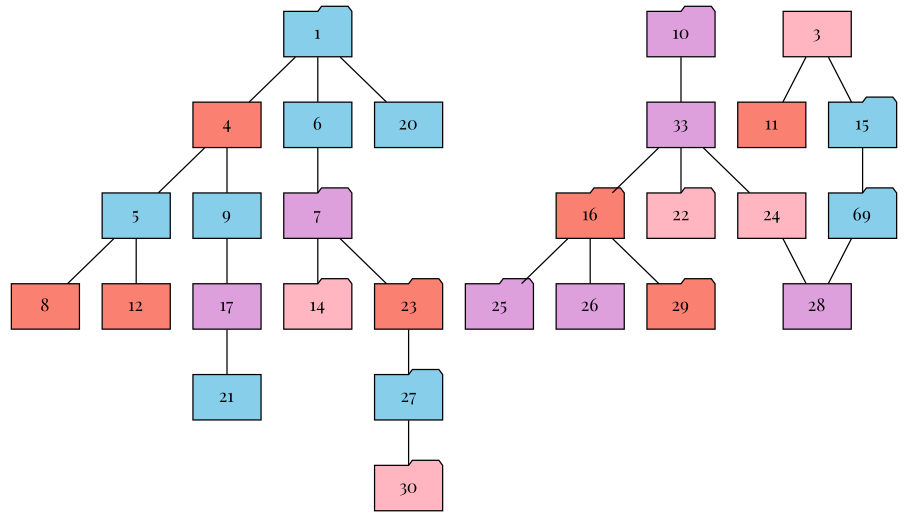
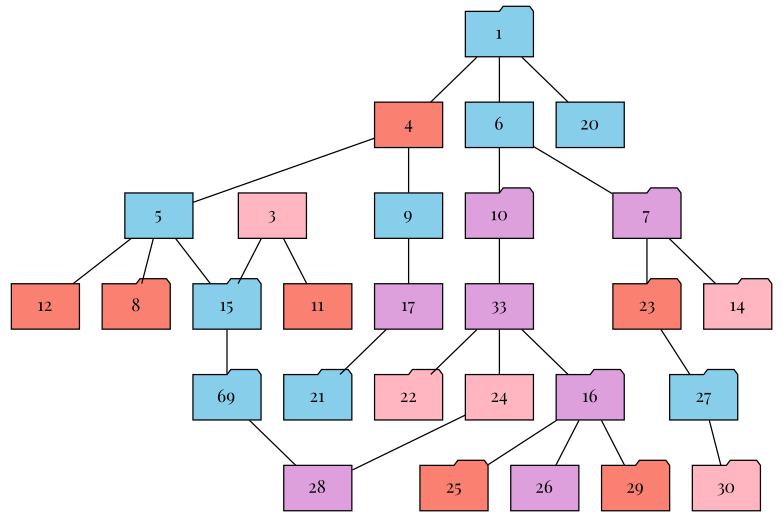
none -> (499, 170)
(590, 216) -> (590, 397)
none -> (193, 261)
(45, 306) -> (136, 306)
(499, 306) -> (454, 488)
(227, 397) -> (318, 397)
